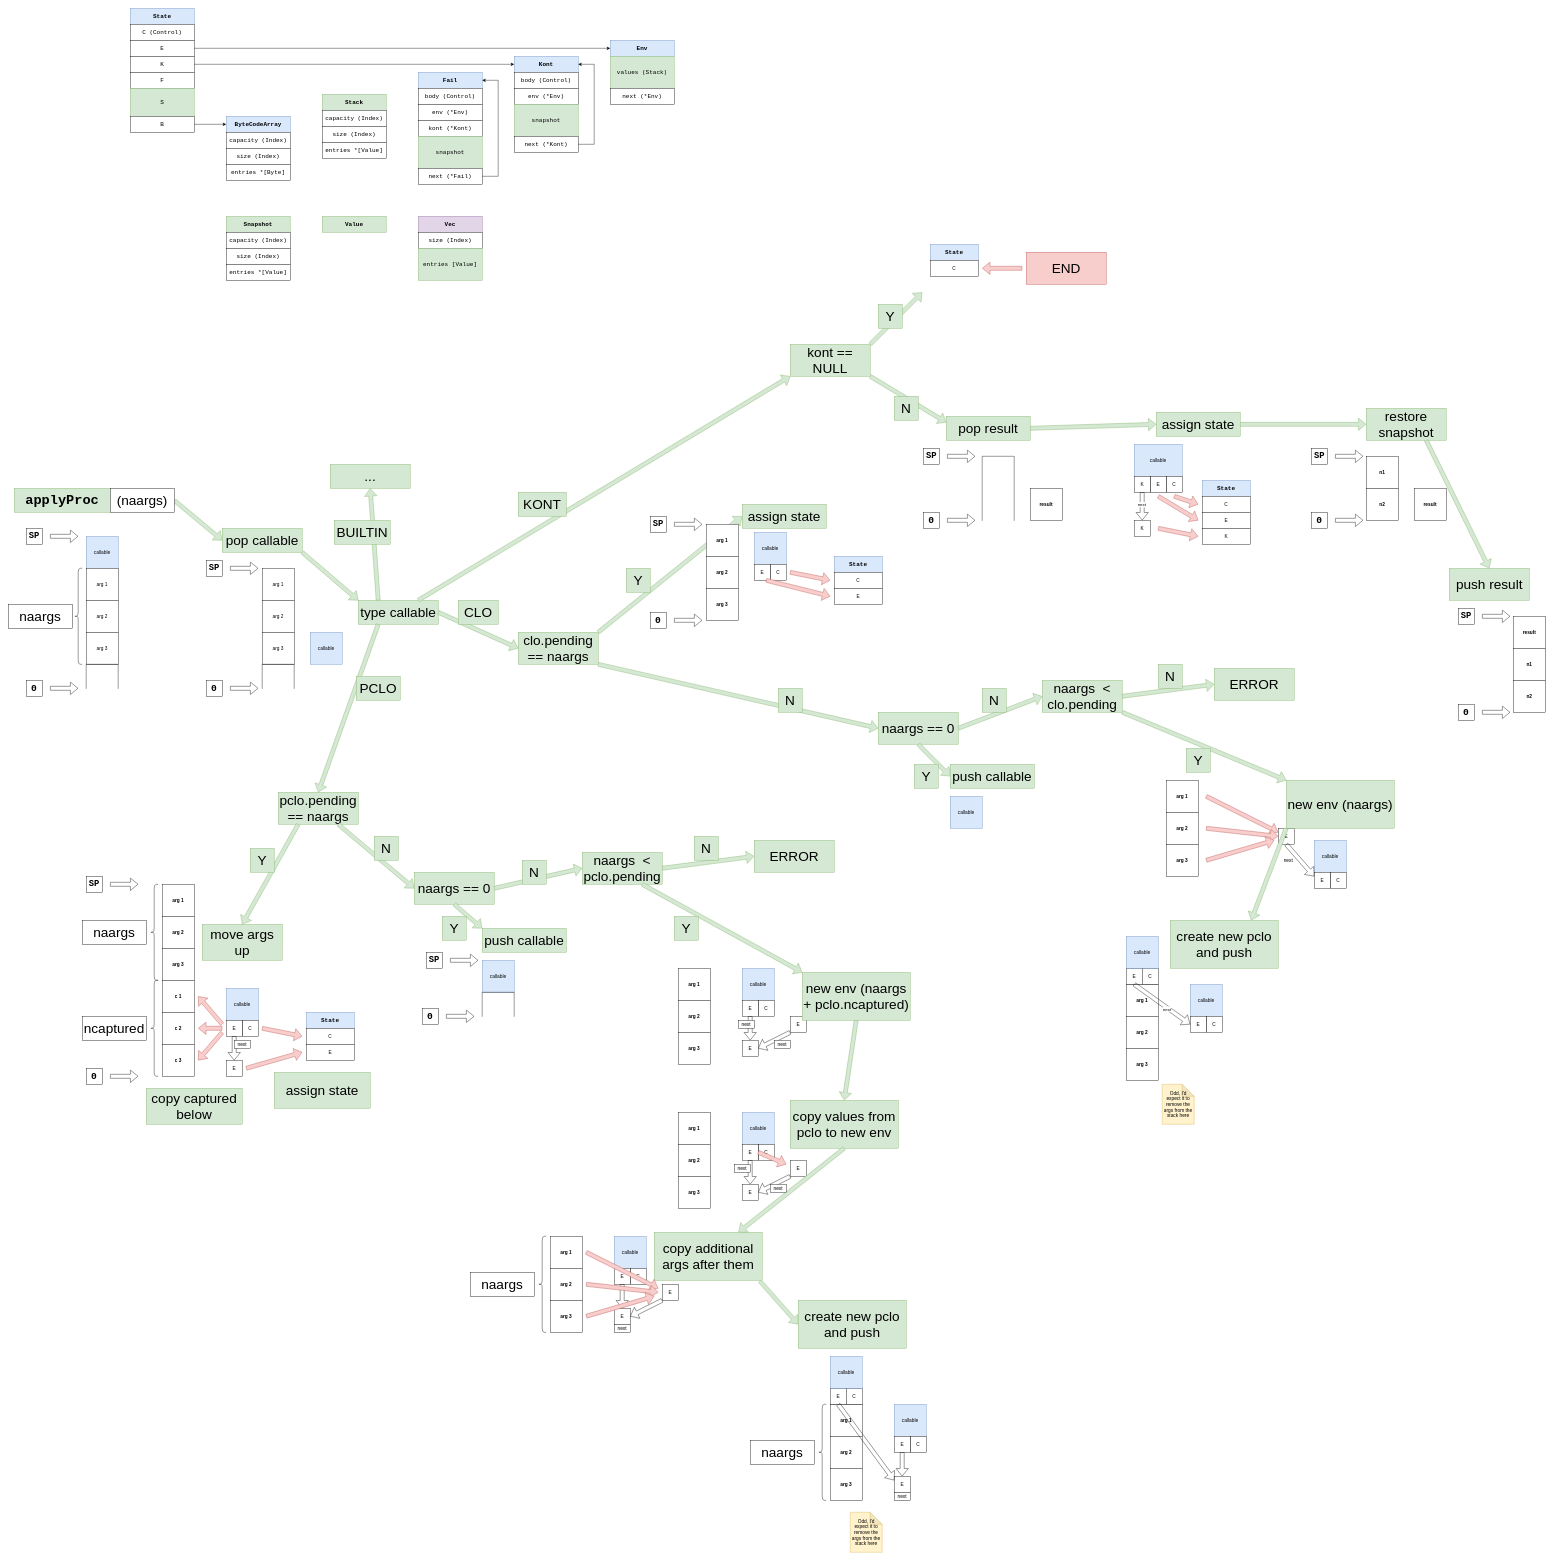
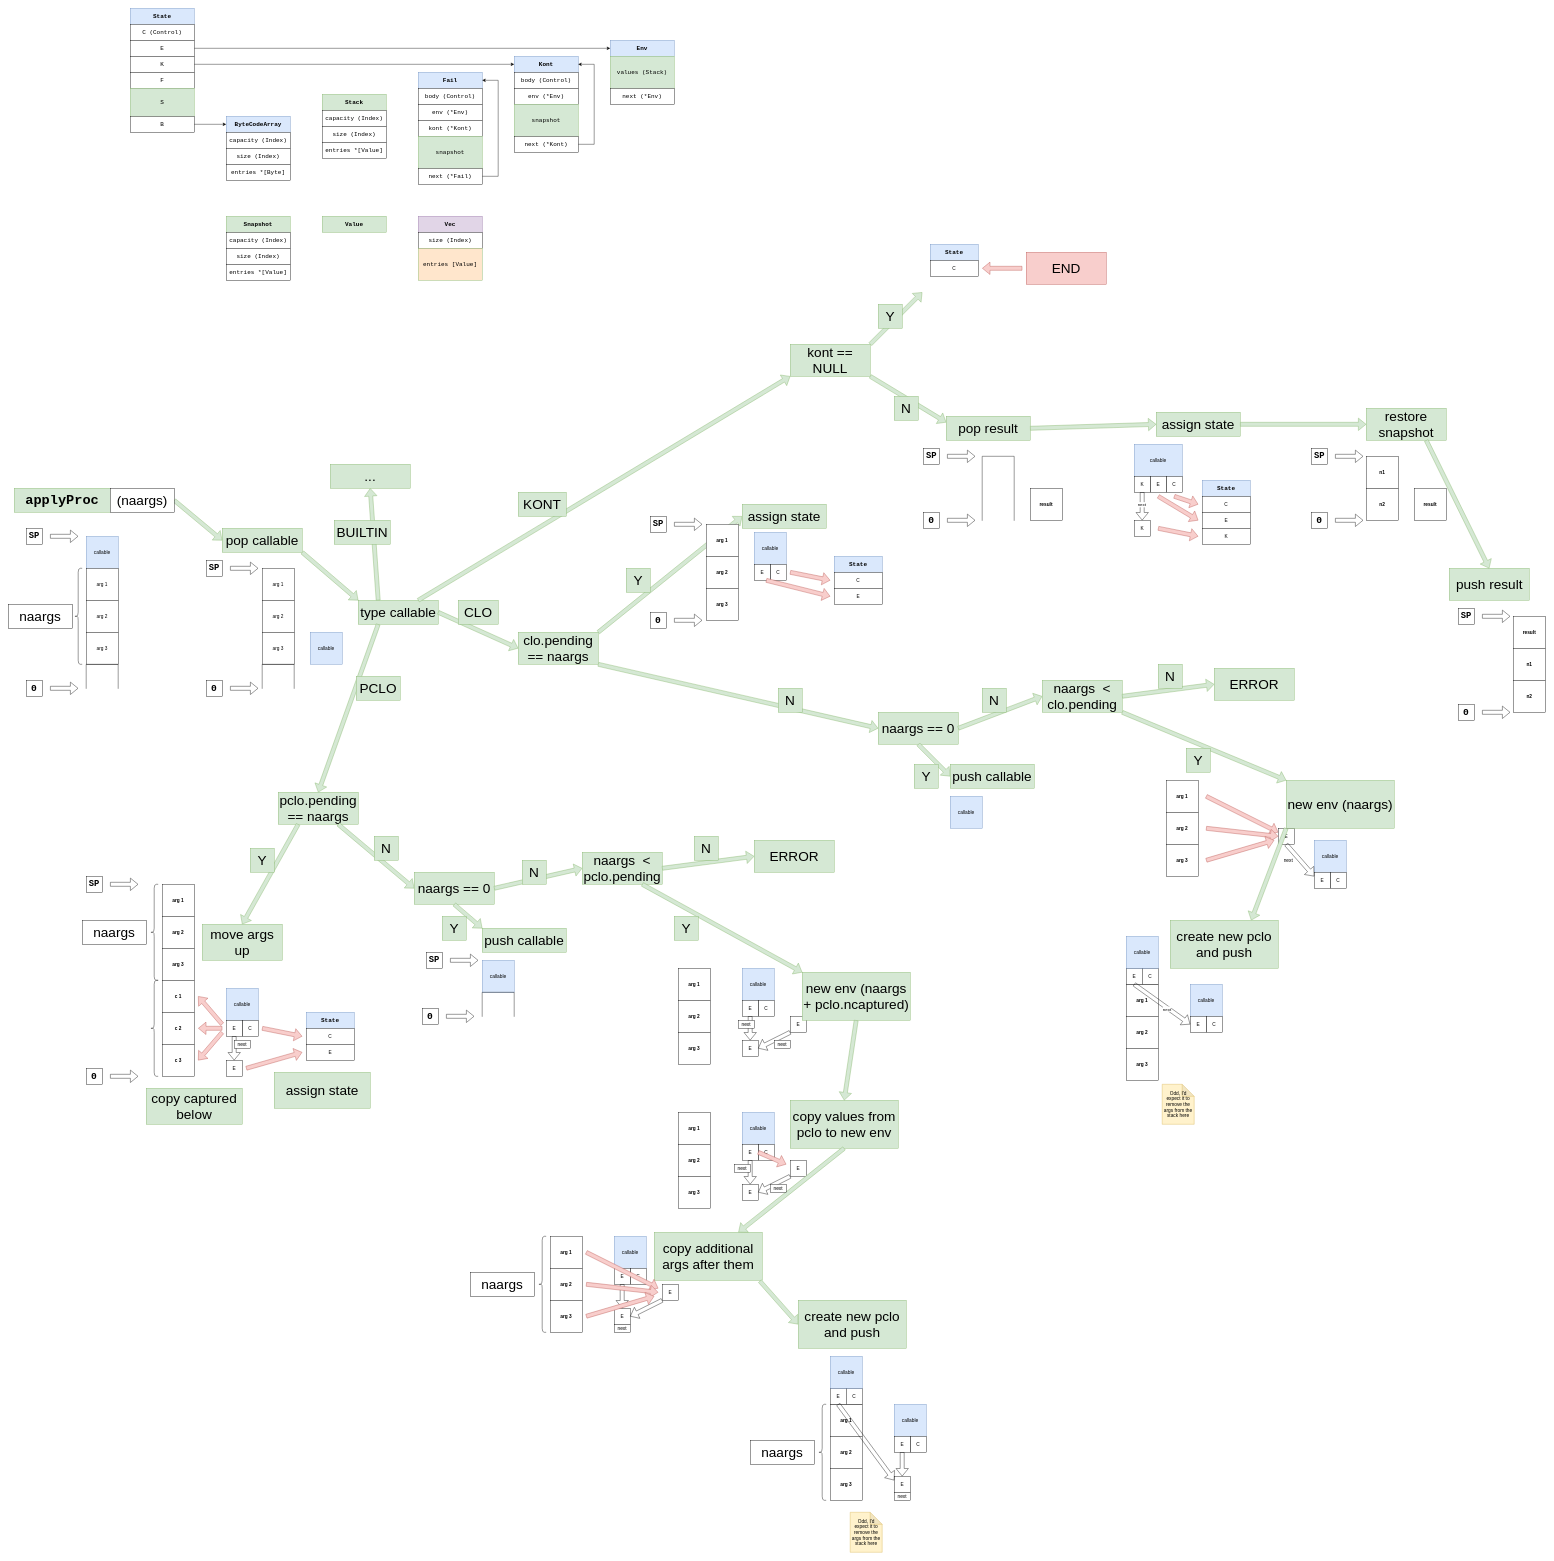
(450, 264) -> (450, 264)
(114, 1028) -> none
